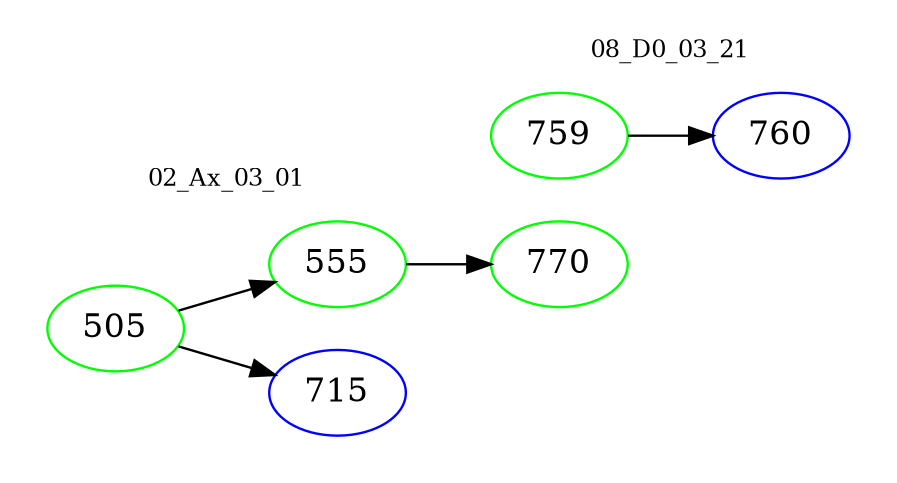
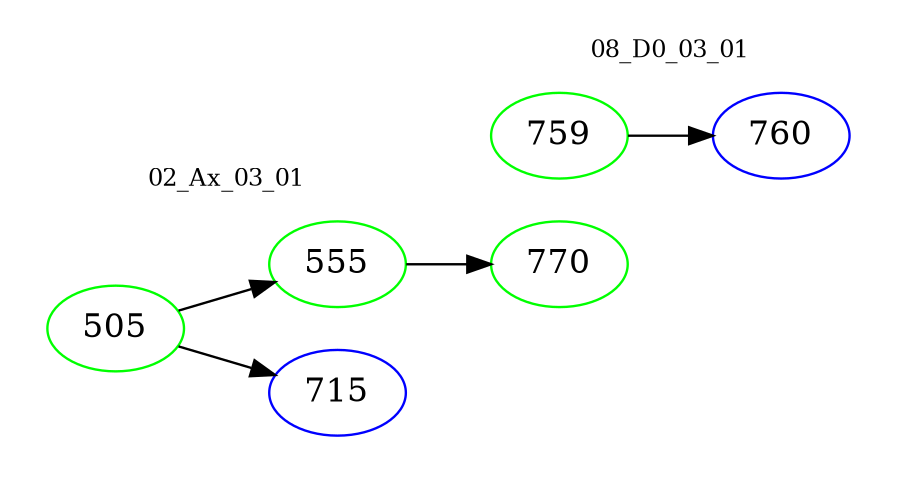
(670, 51) -> (670, 51)
